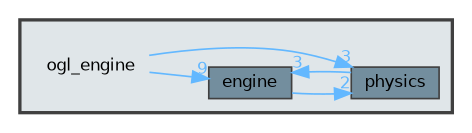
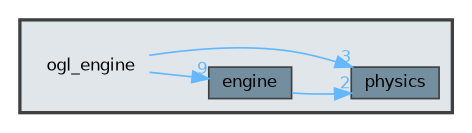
(330, 72) -> none
